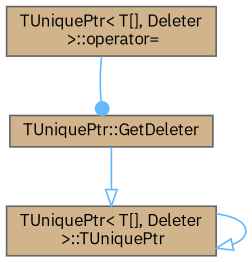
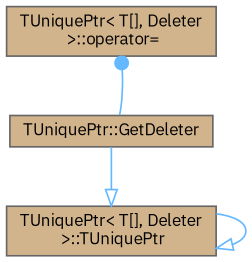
(100, 79) -> (122, 92)
